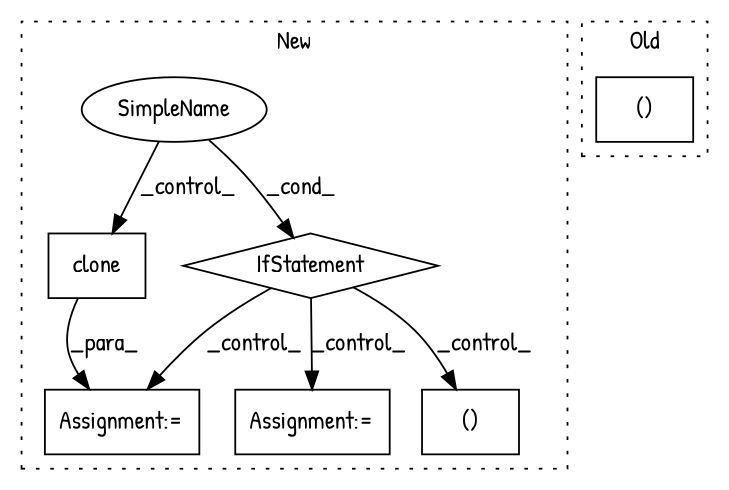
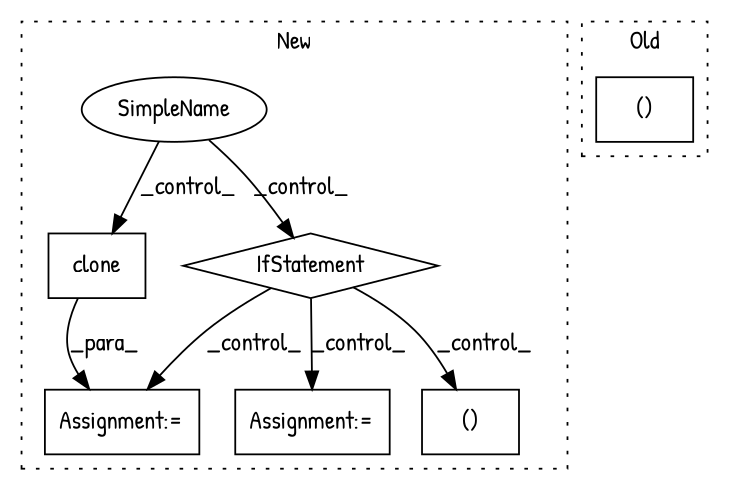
(302, 188) -> (302, 188)
